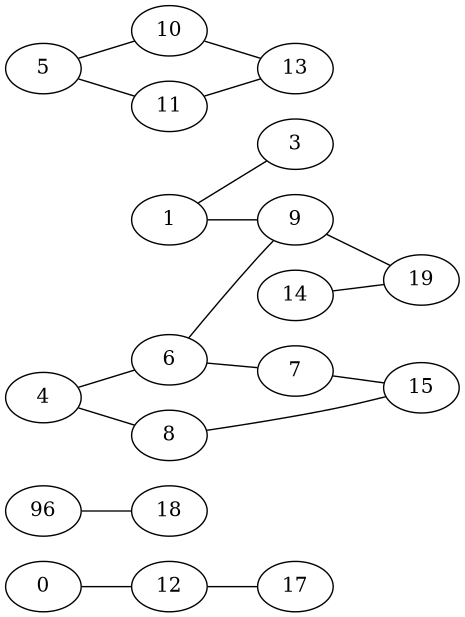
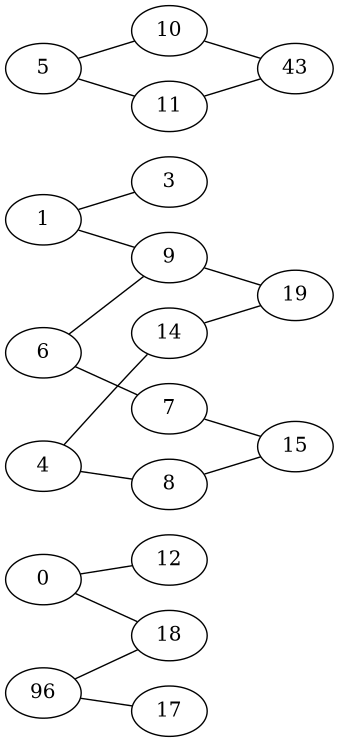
(295, 69) -> (295, 69)
(107, 379) -> (105, 399)
(233, 587) -> (106, 702)
none -> (106, 608)
